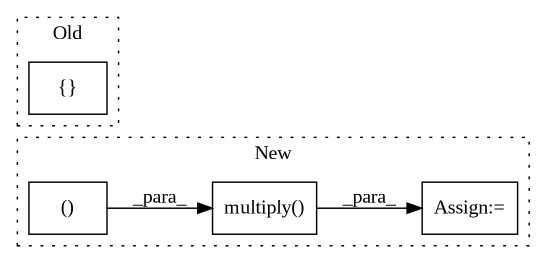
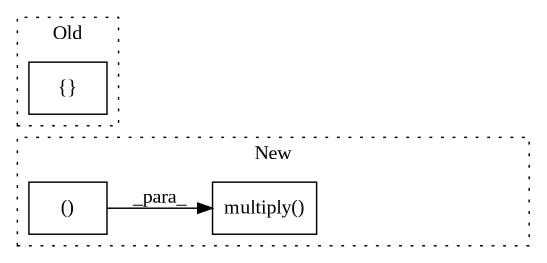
(470, 208) -> none
